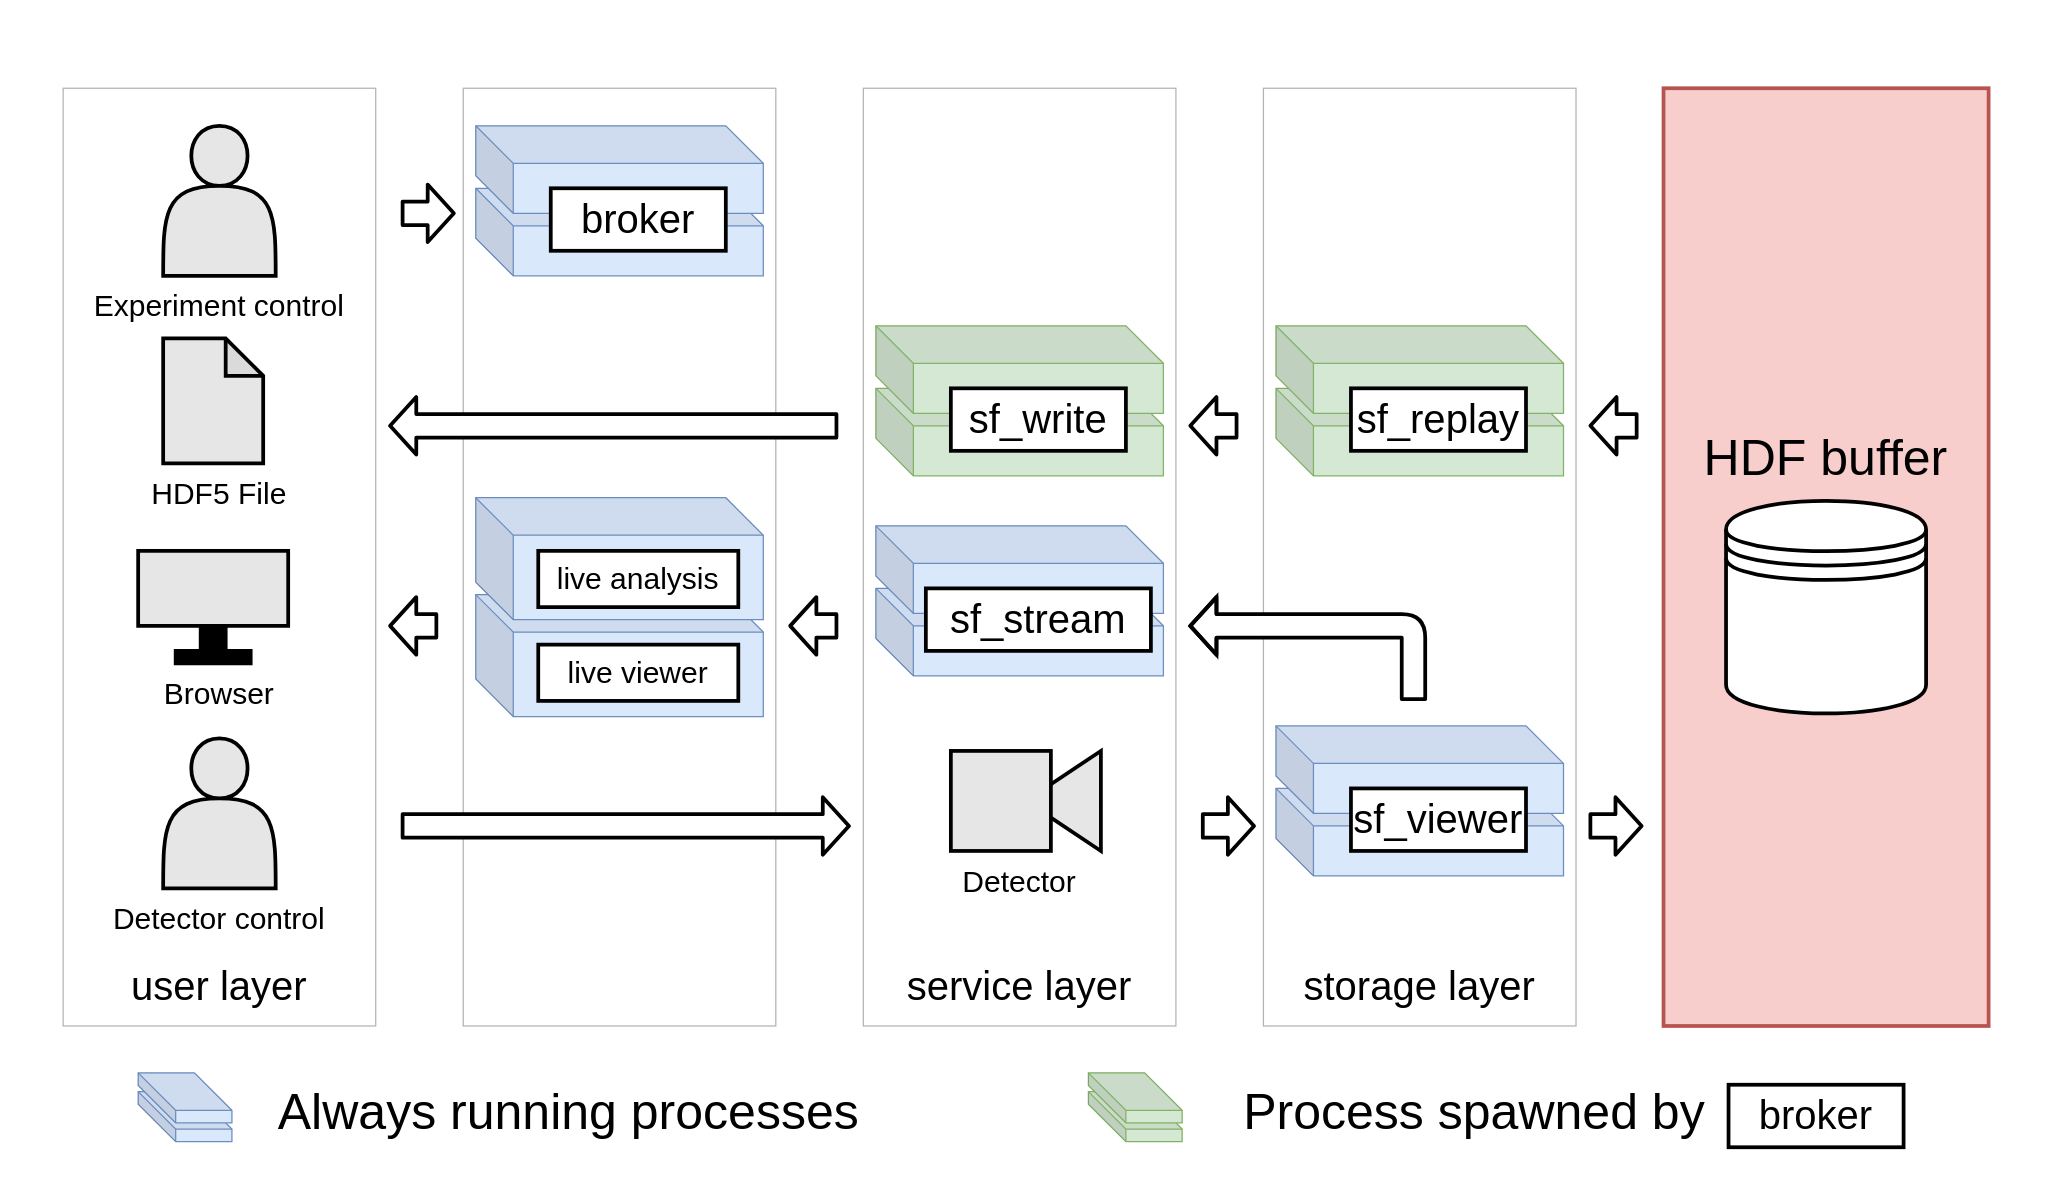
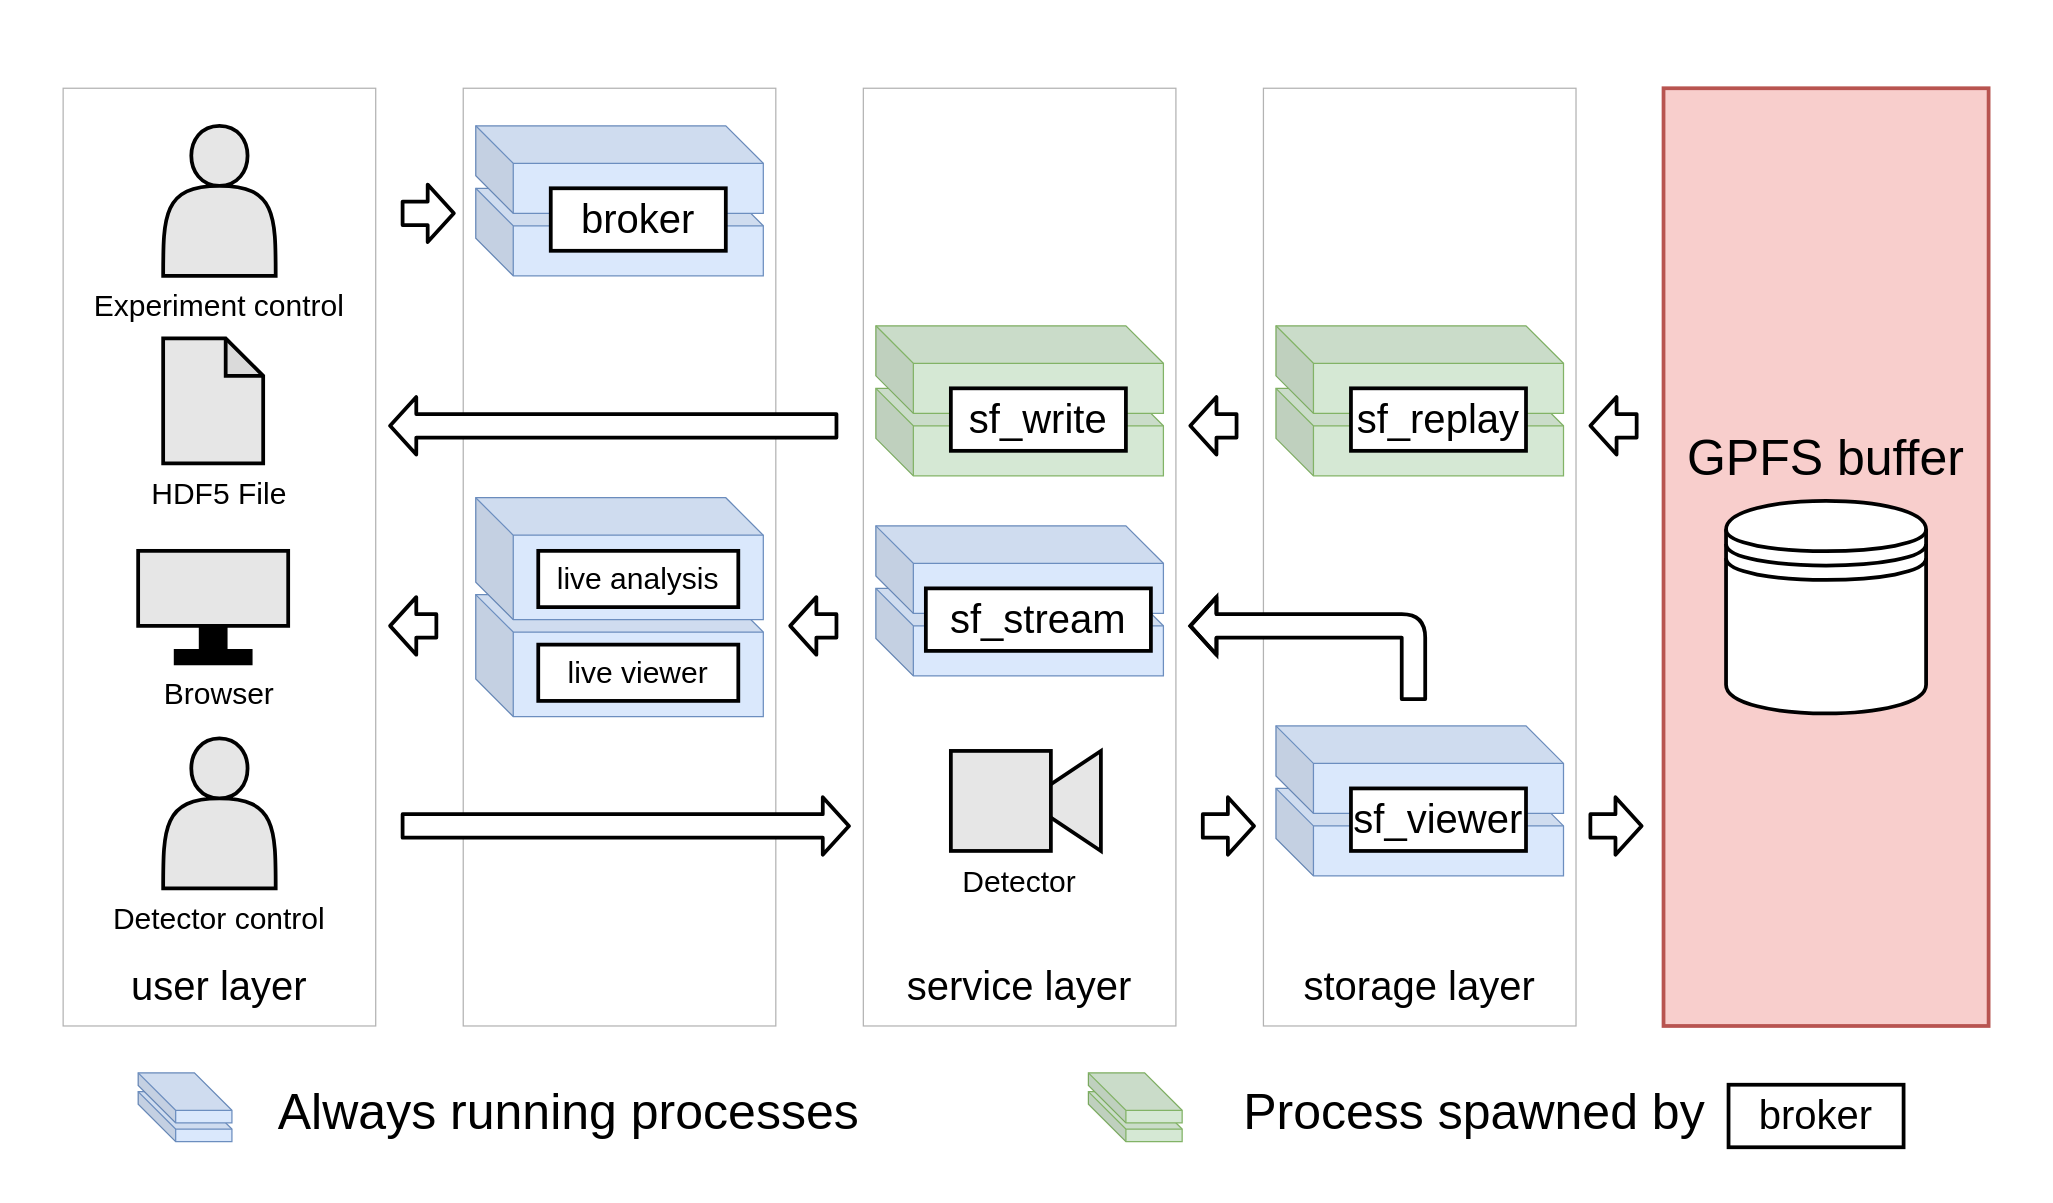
(1826, 457) -> (1826, 457)
